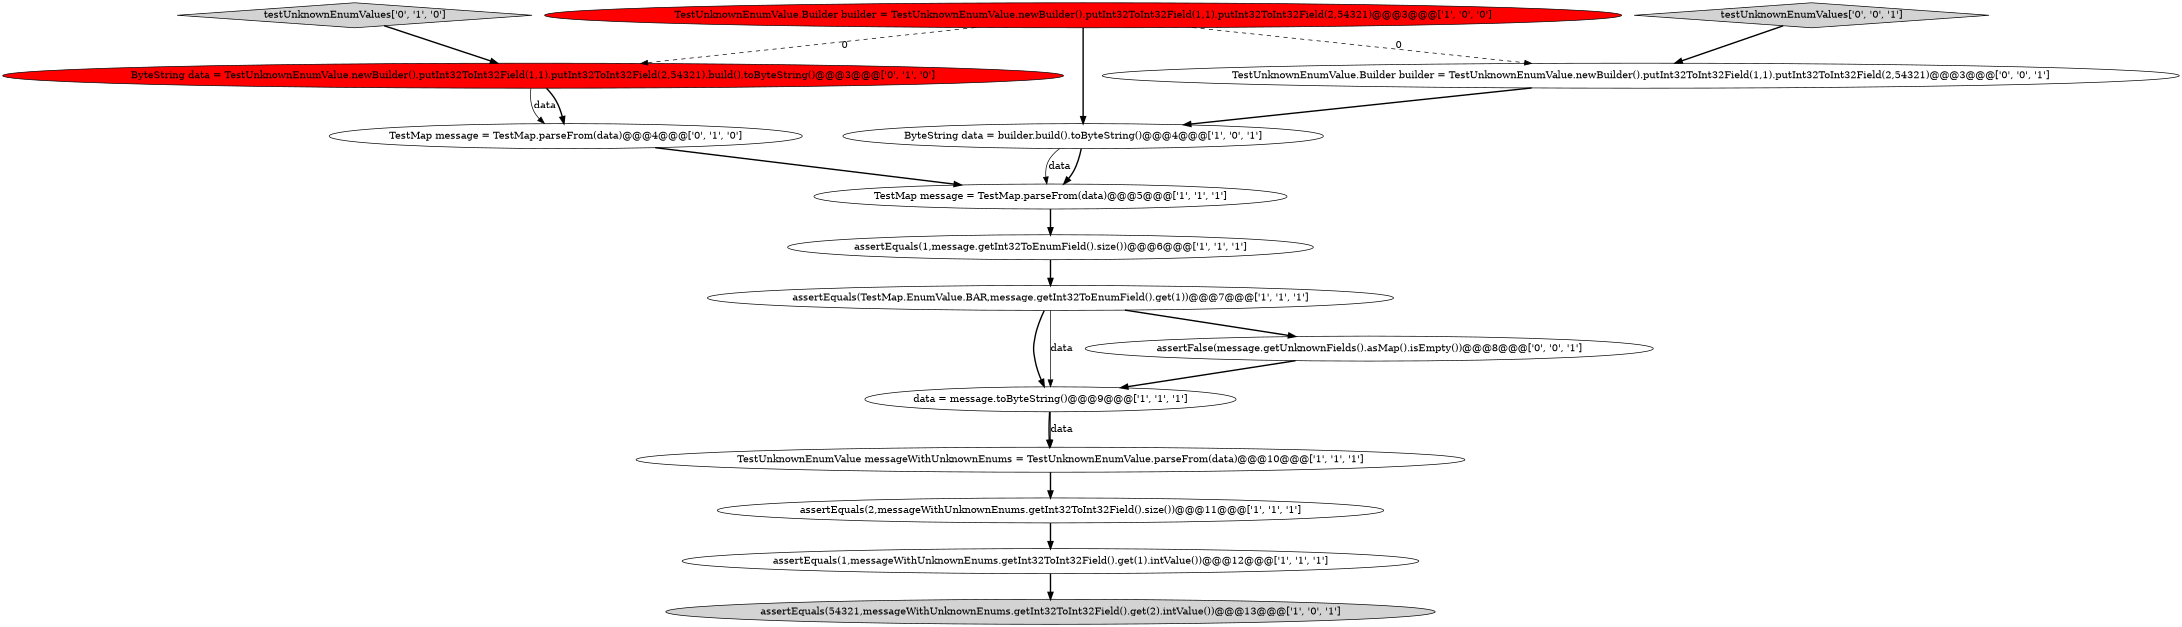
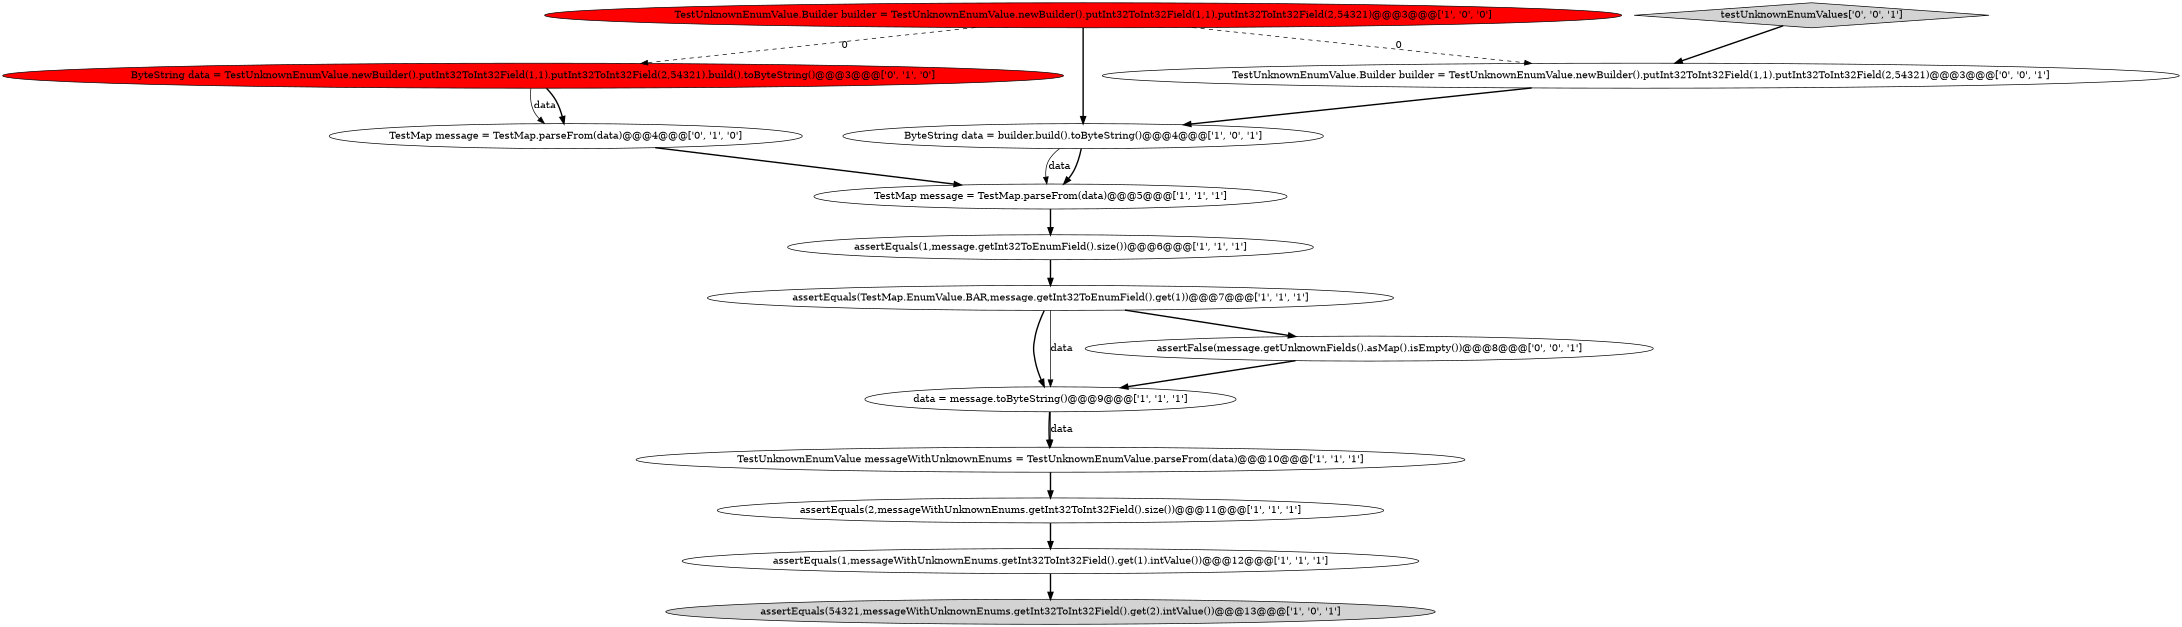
(355, 15) -> none
